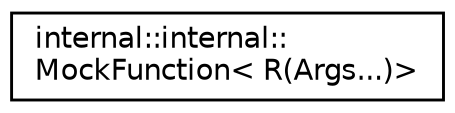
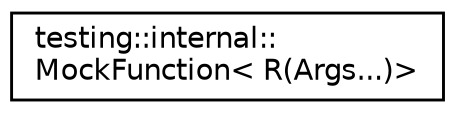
(228, 57) -> (228, 57)
